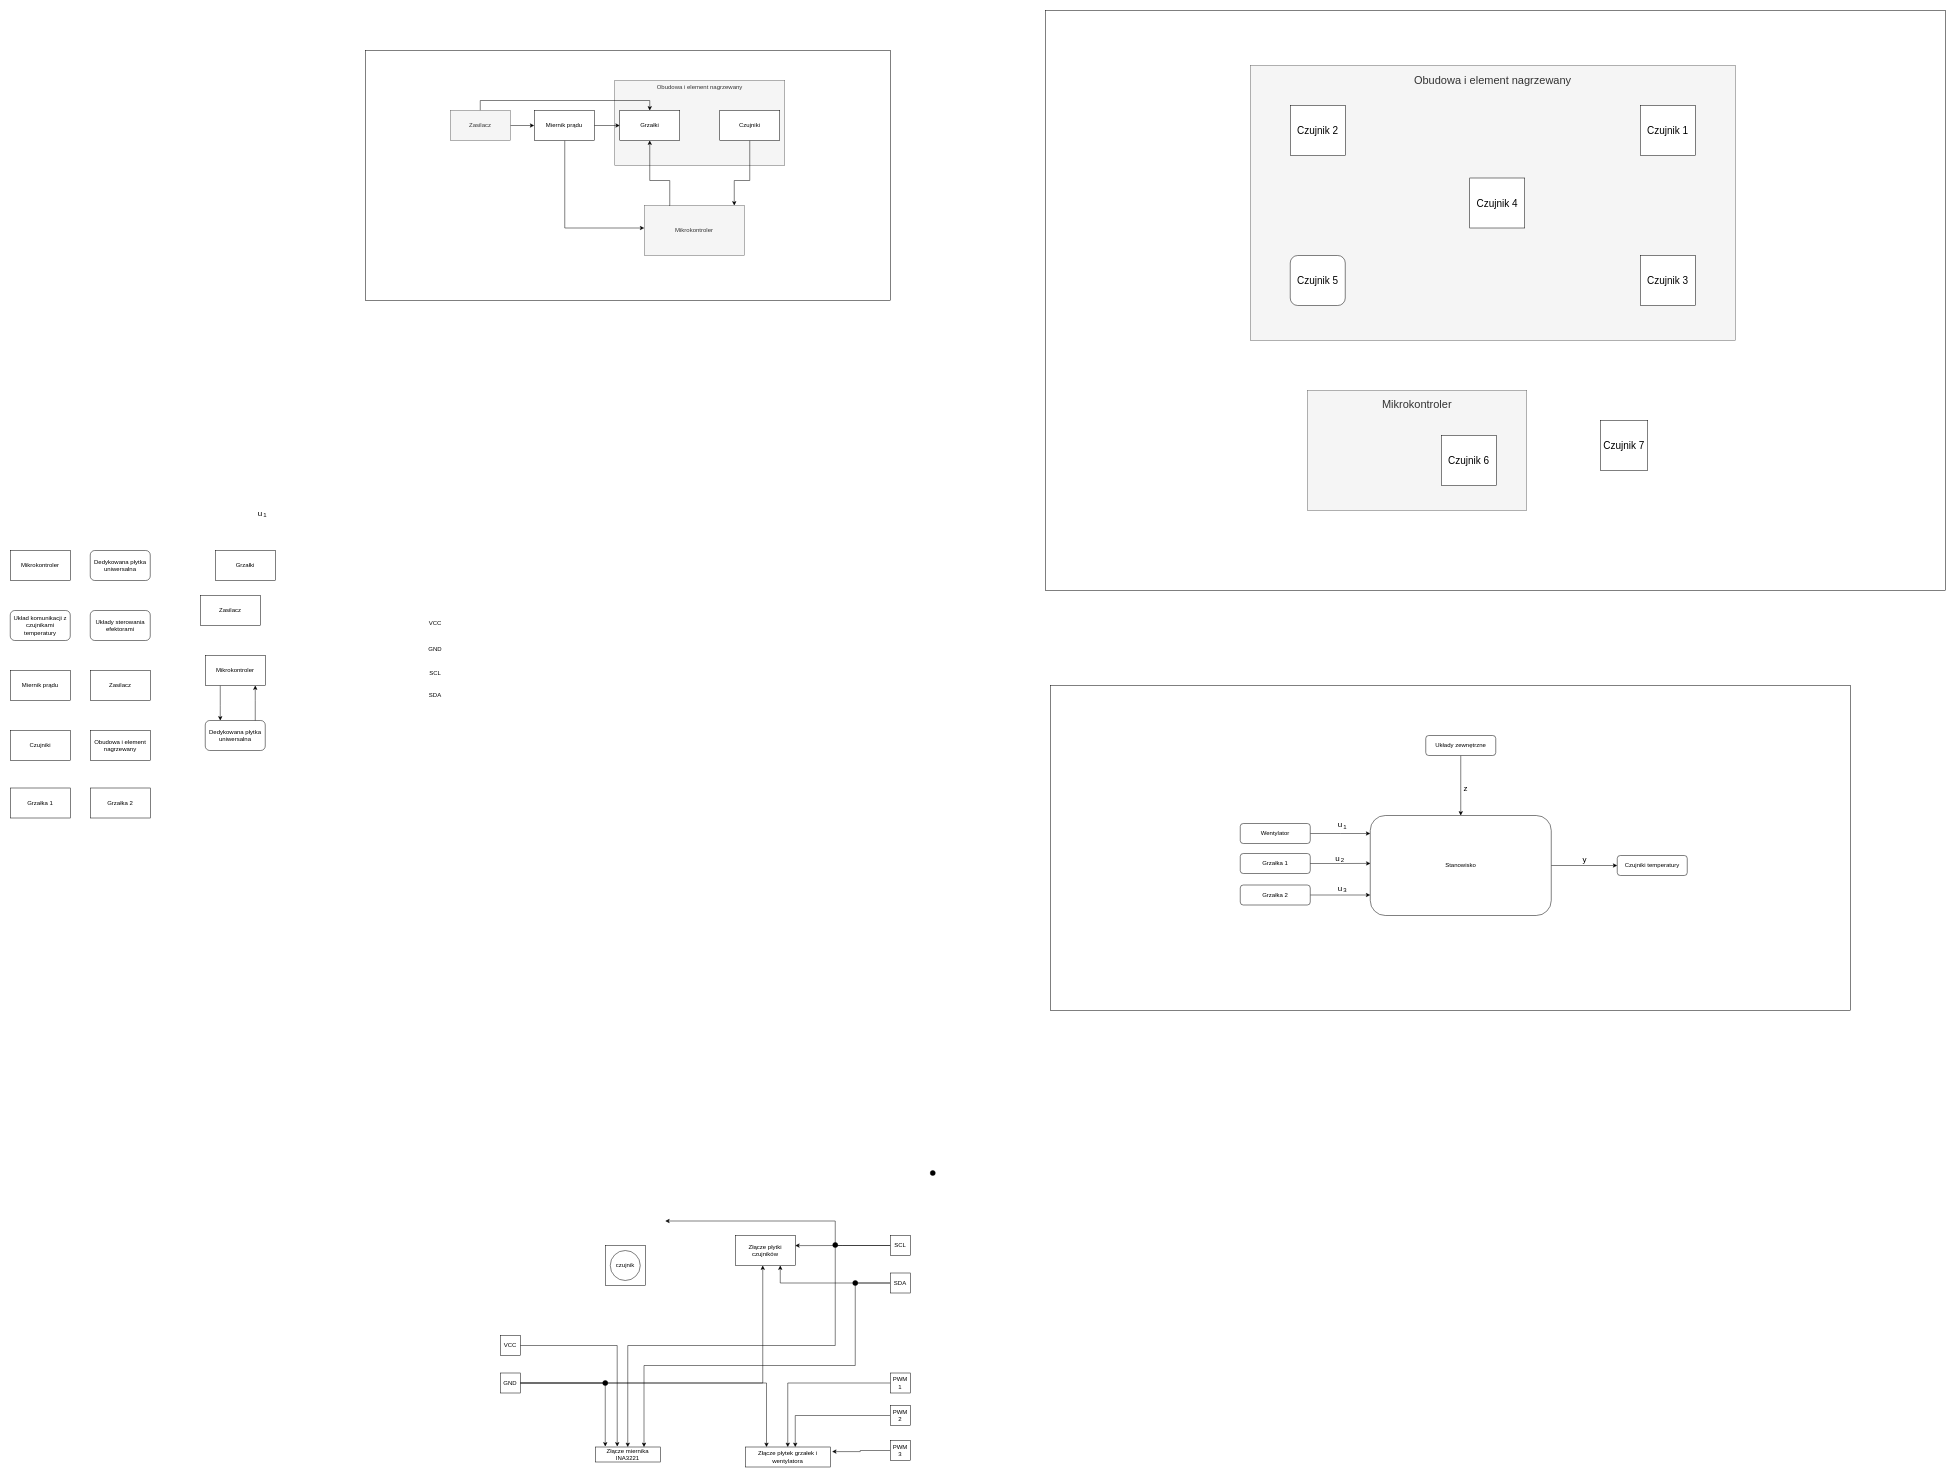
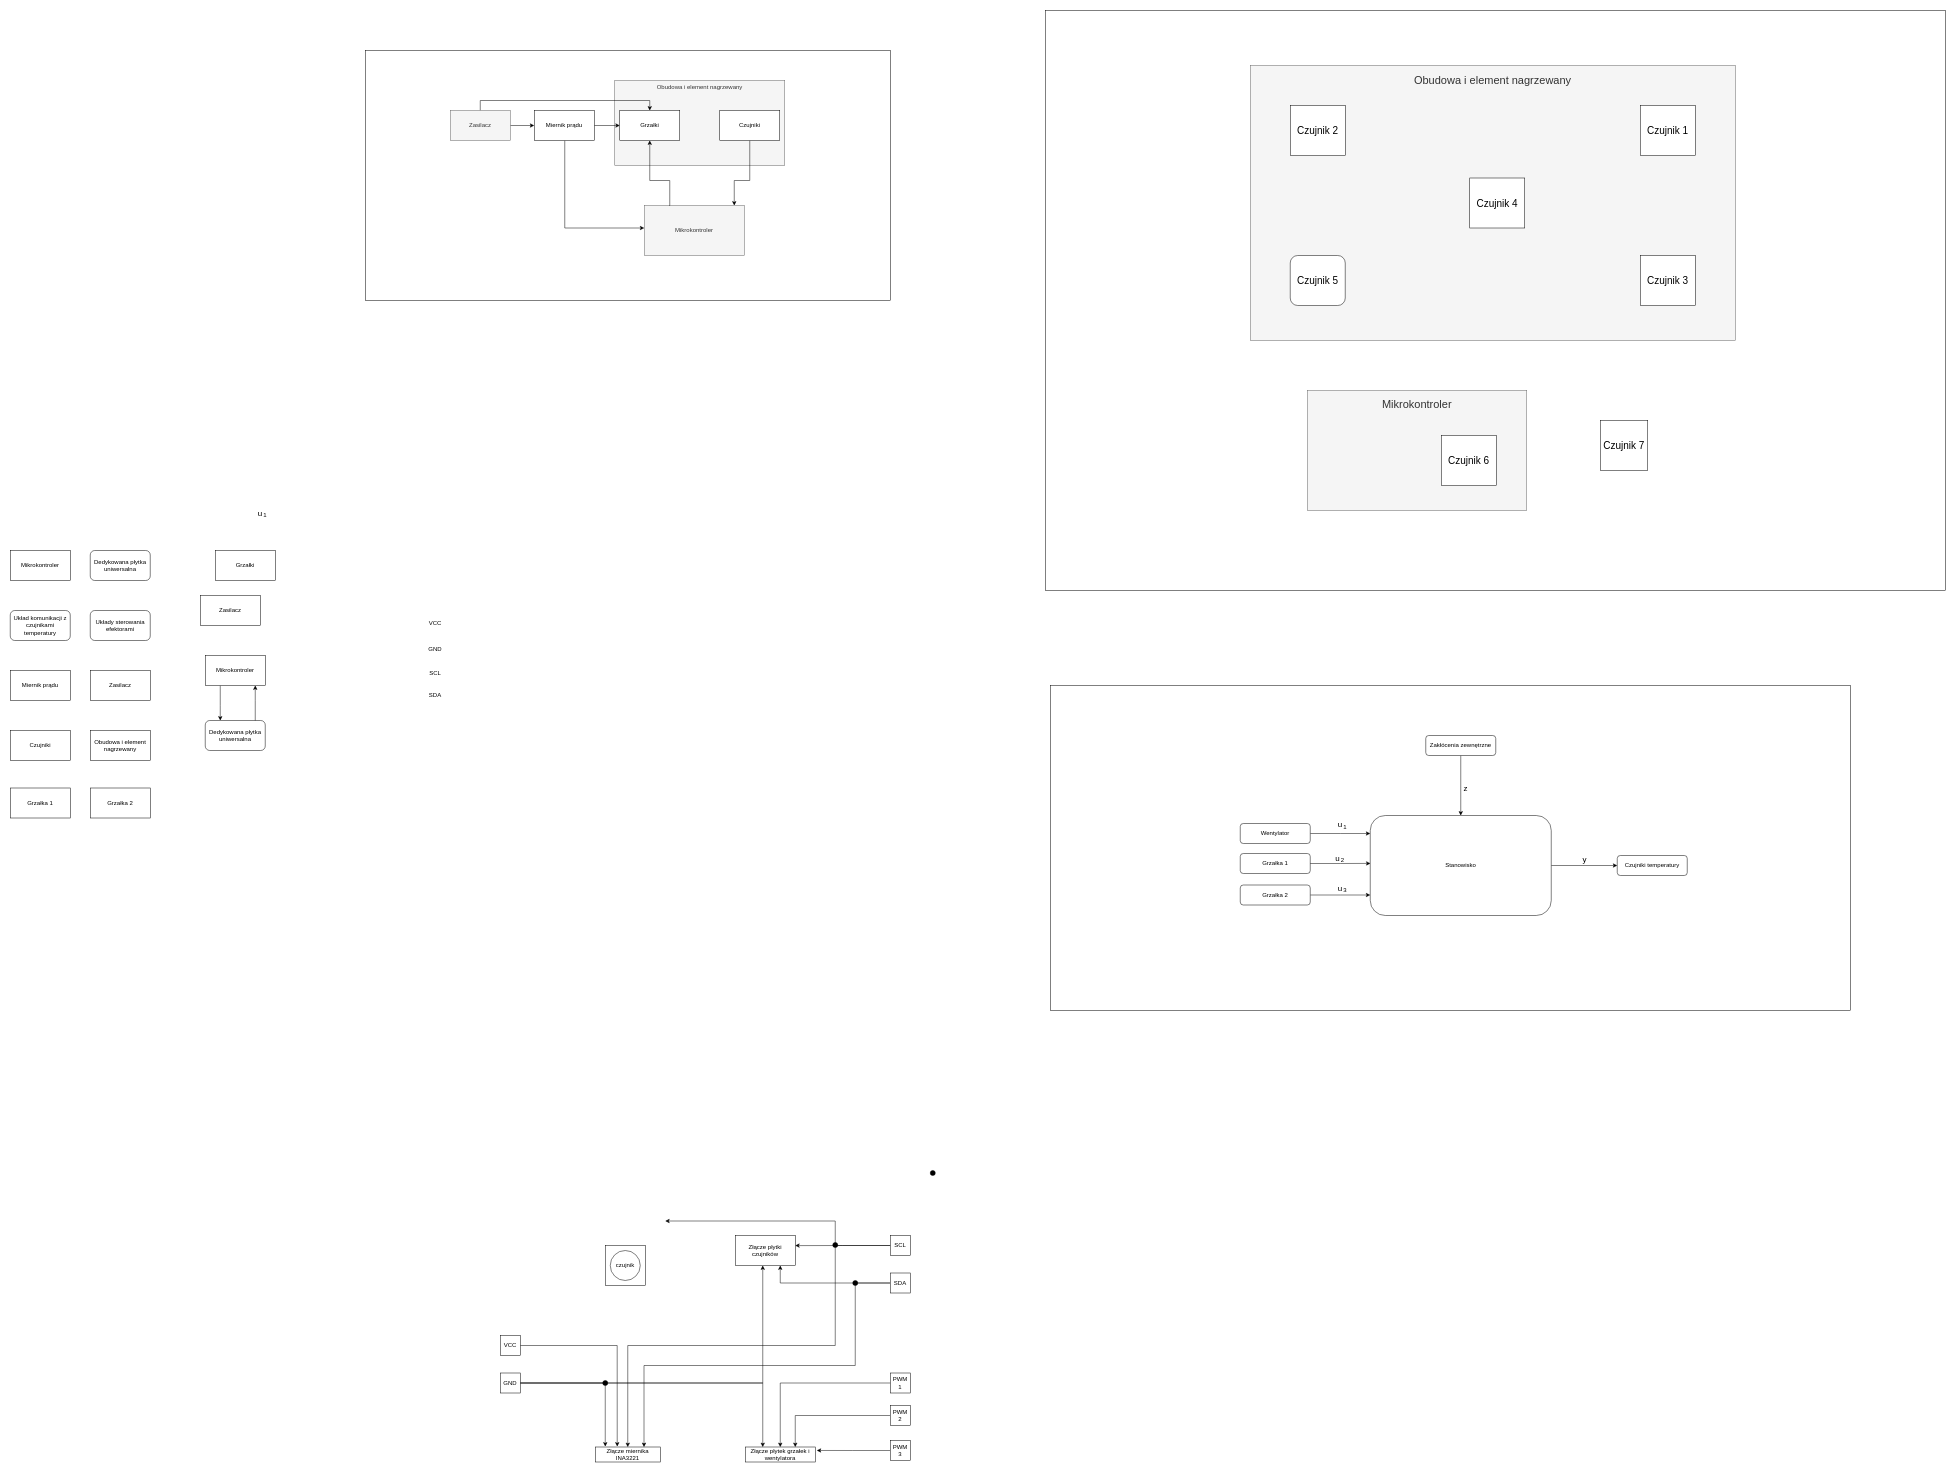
(1461, 745) -> (1461, 745)
(788, 1457) -> (780, 1454)
